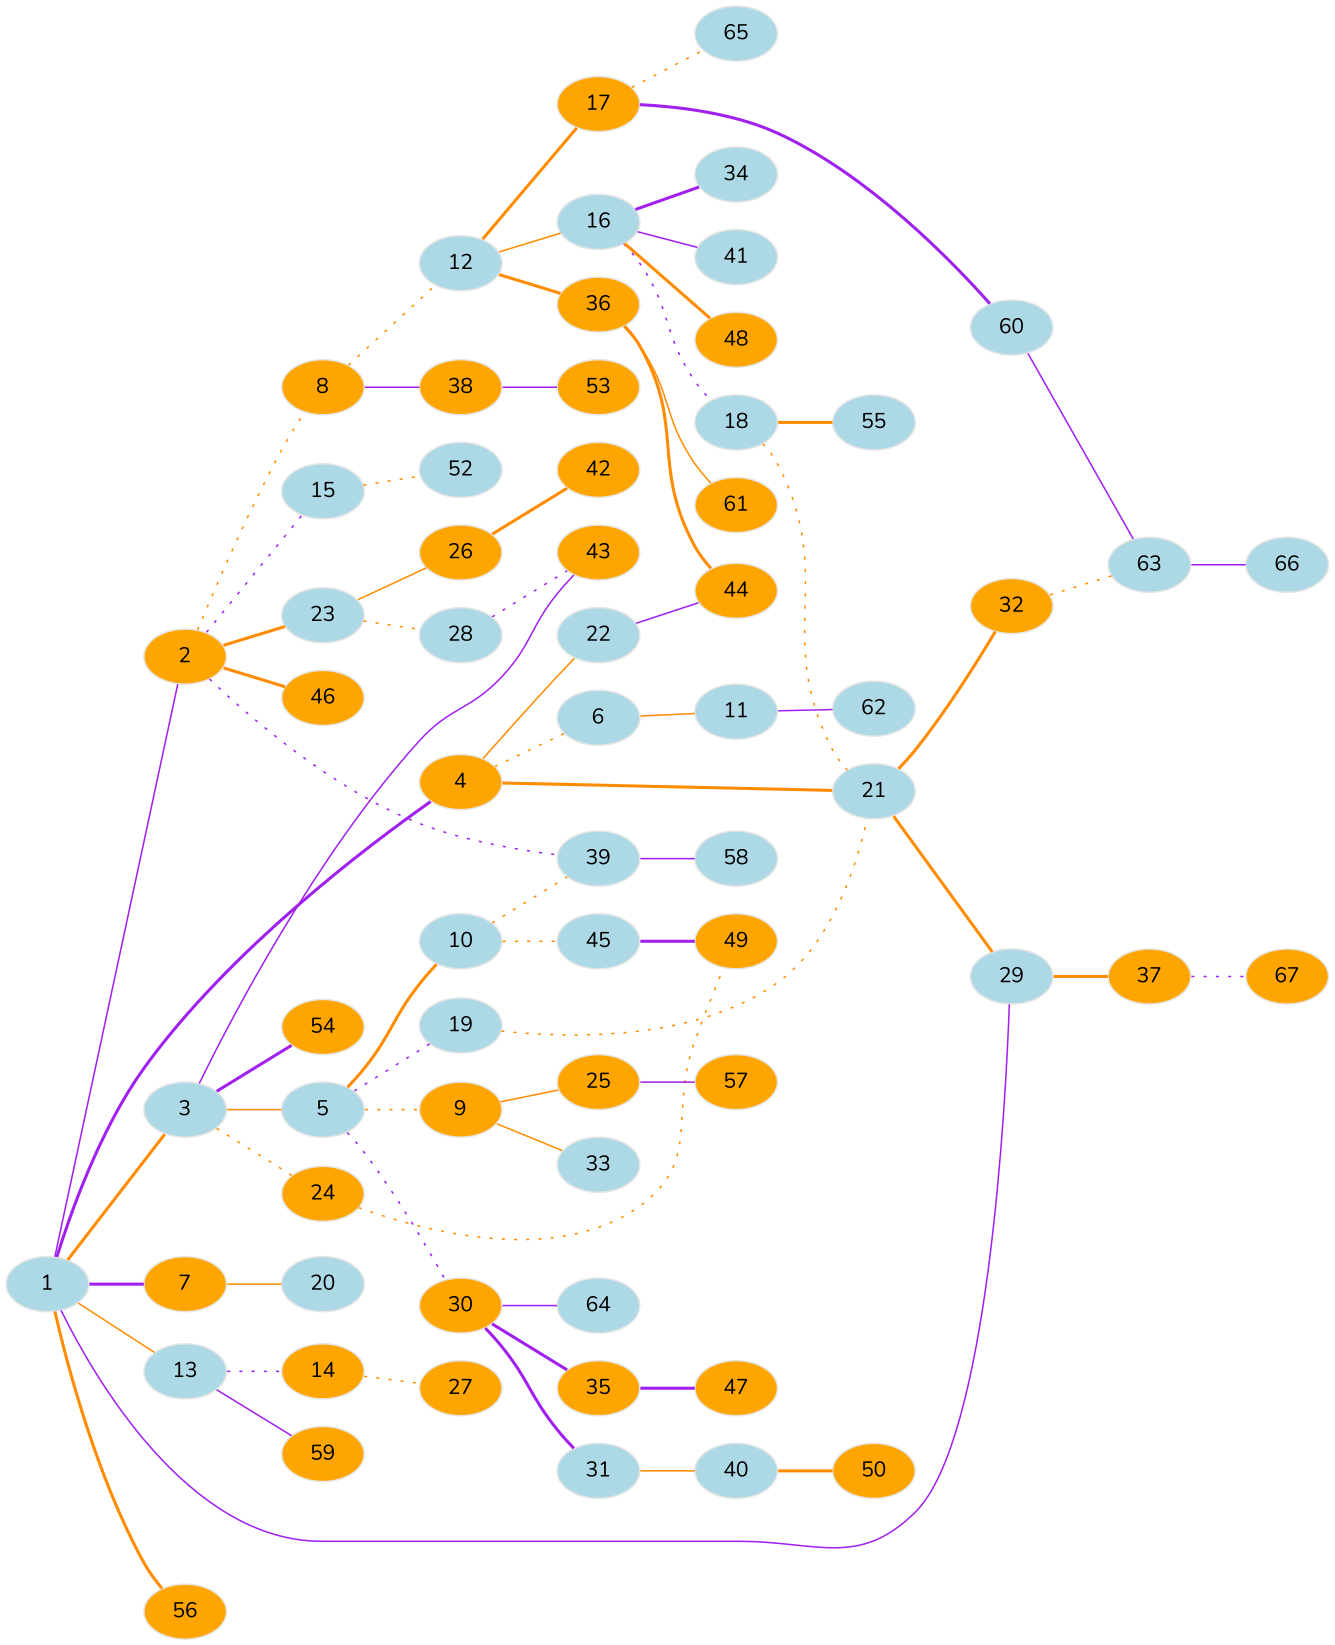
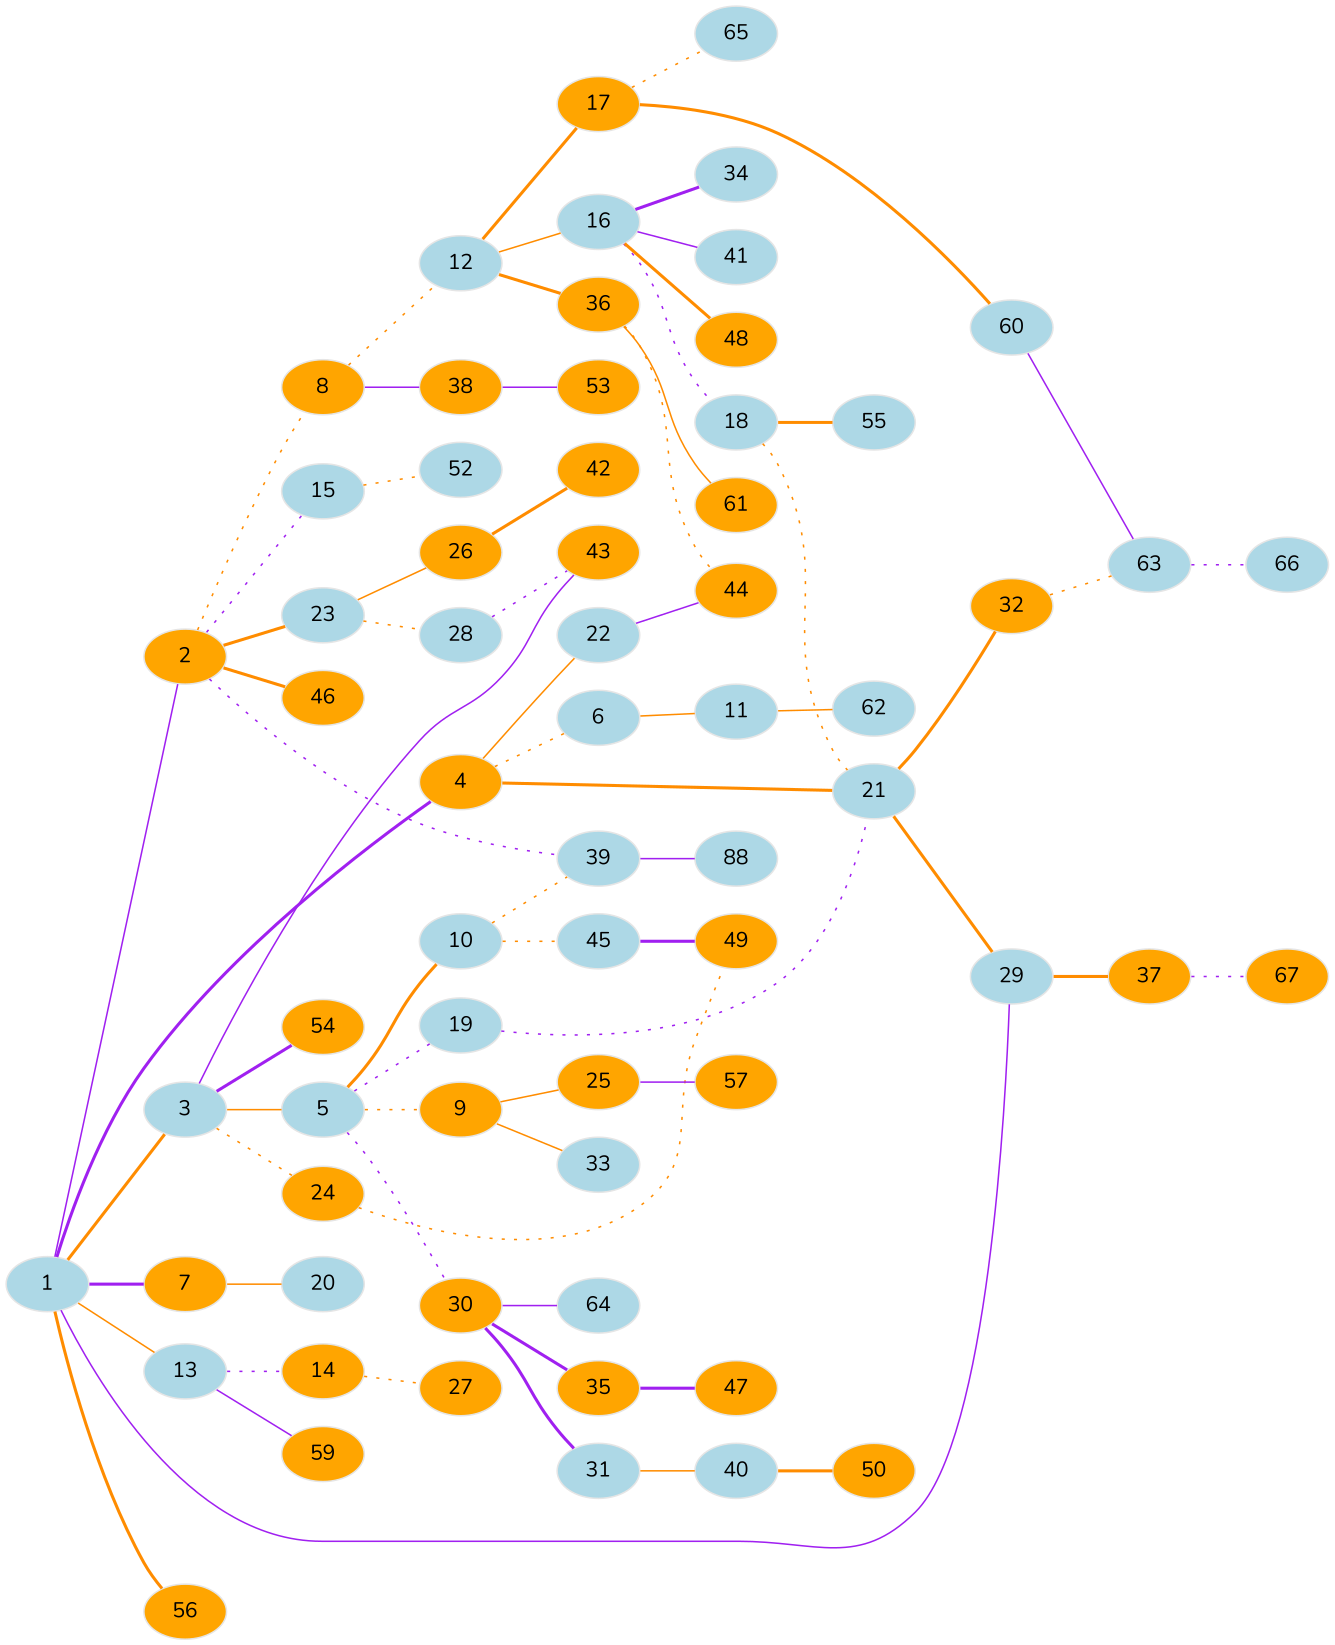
(835, 166) -> (835, 166)
(668, 447) -> (668, 447)
(1219, 565) -> (1219, 565)
(805, 710) -> (805, 710)
(736, 859) -> (736, 859)
(736, 1006) -> (736, 1006)
